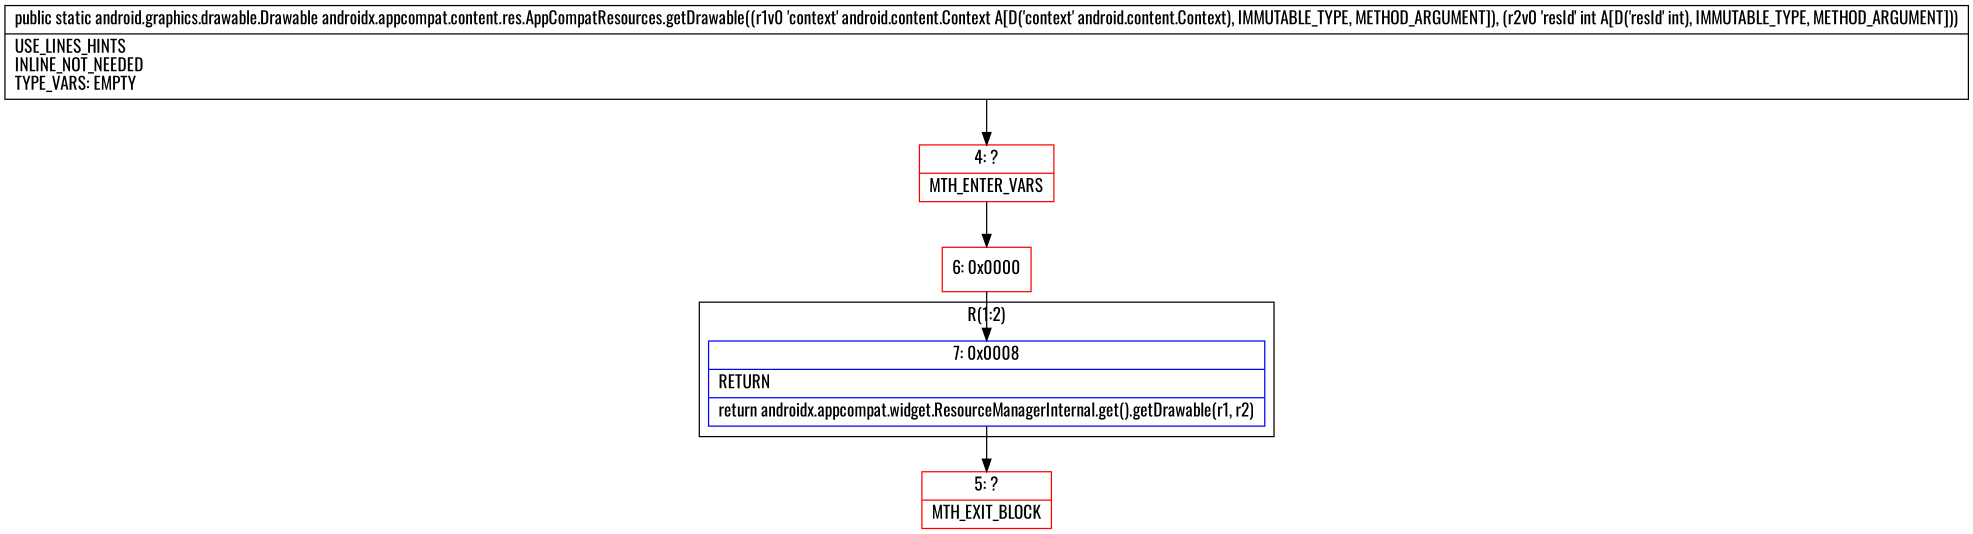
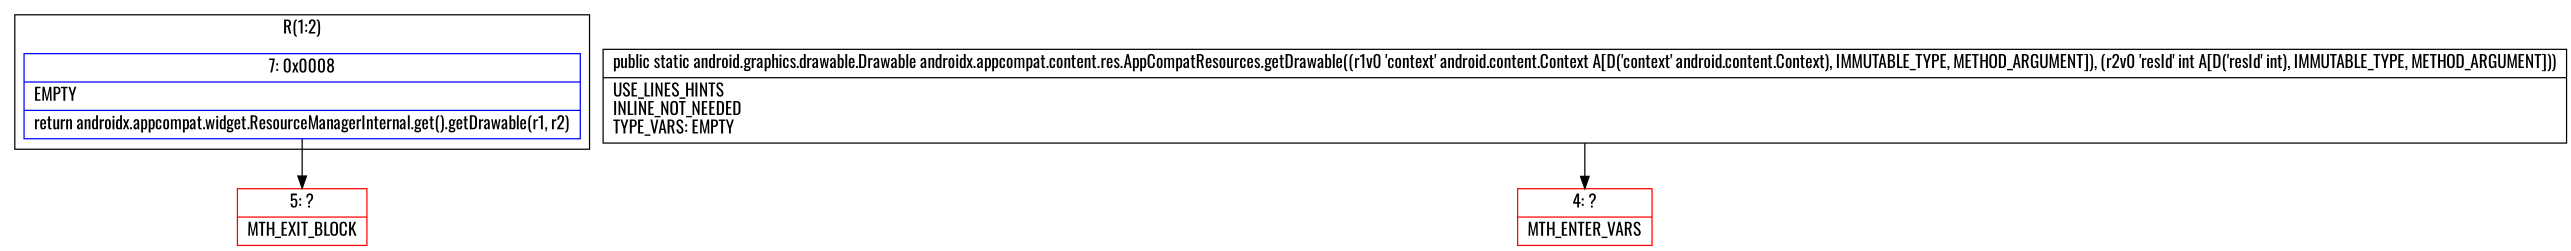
(987, 269) -> none
(745, 383) -> (56, 96)
